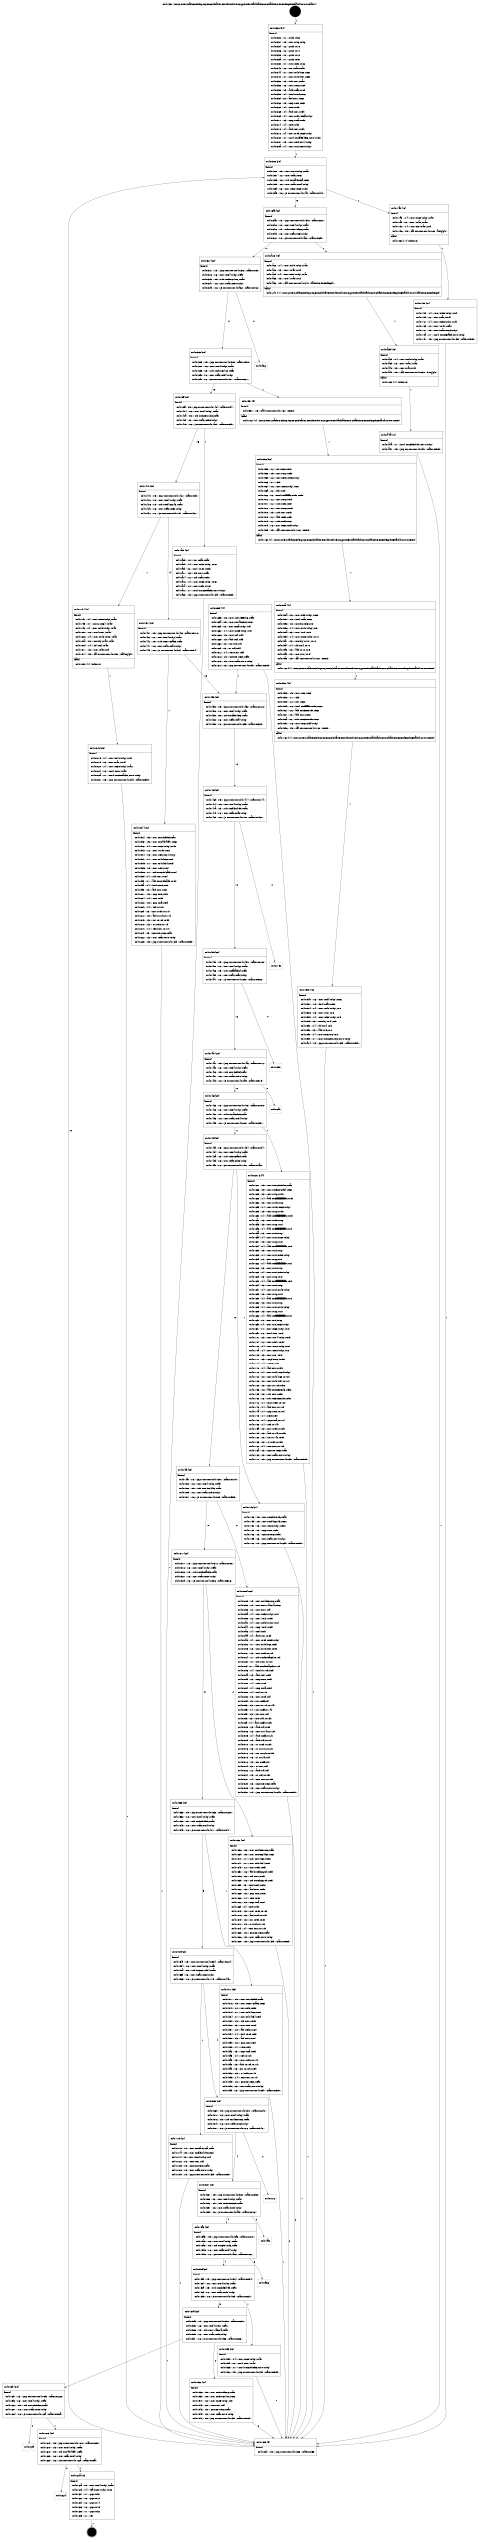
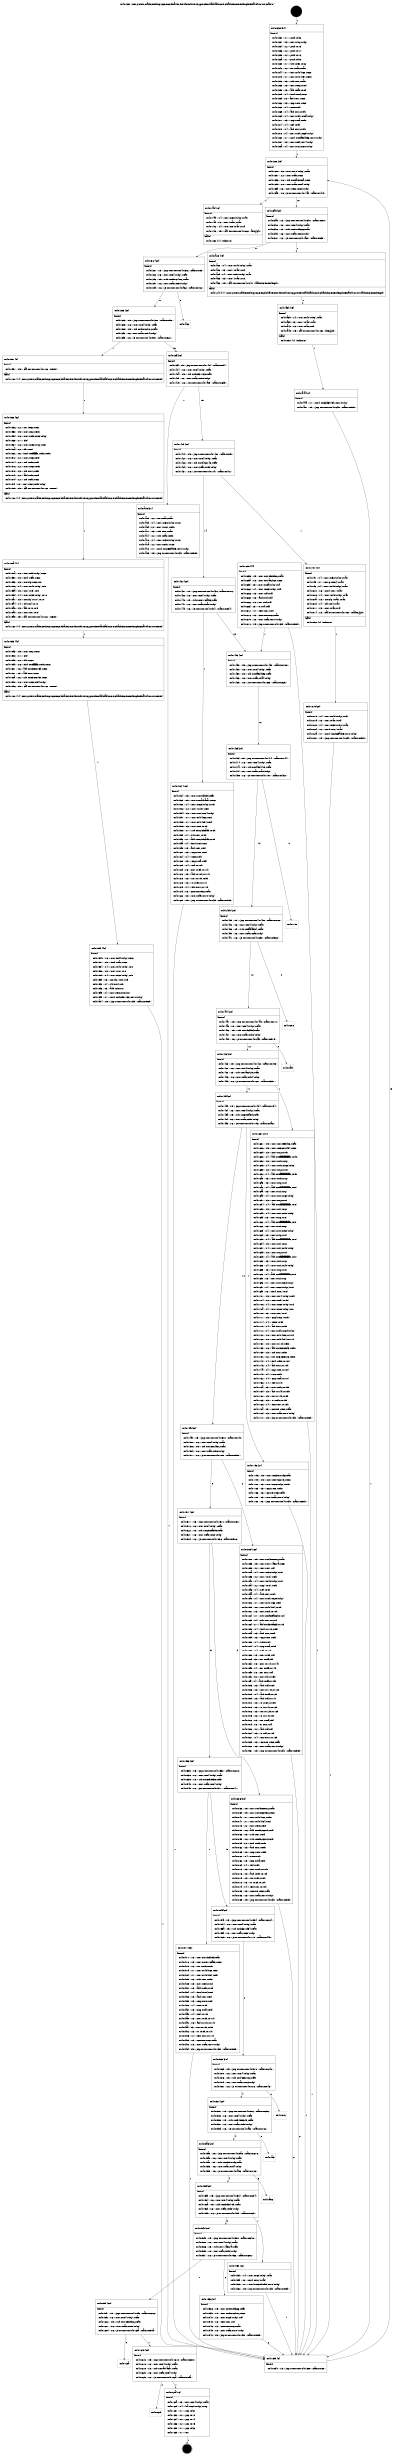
(445, 321) -> none
(201, 2157) -> none
